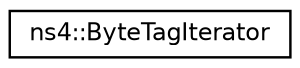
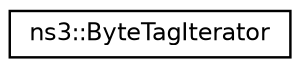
(150, 34) -> (150, 34)
